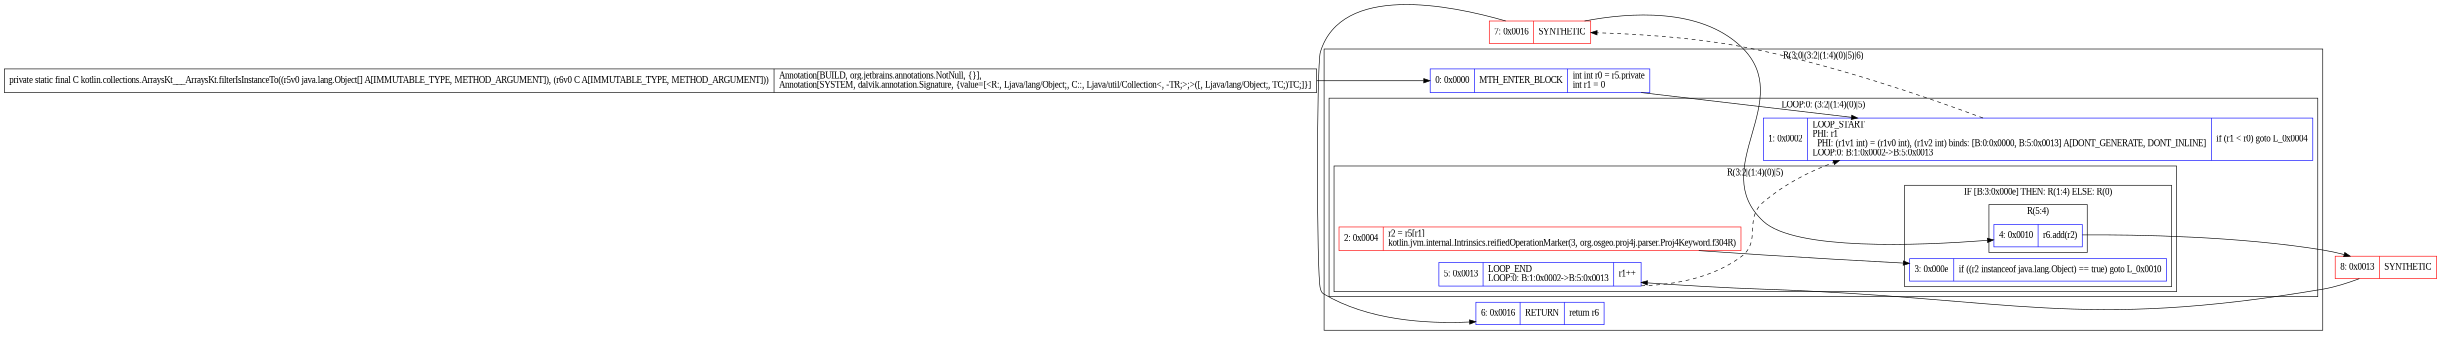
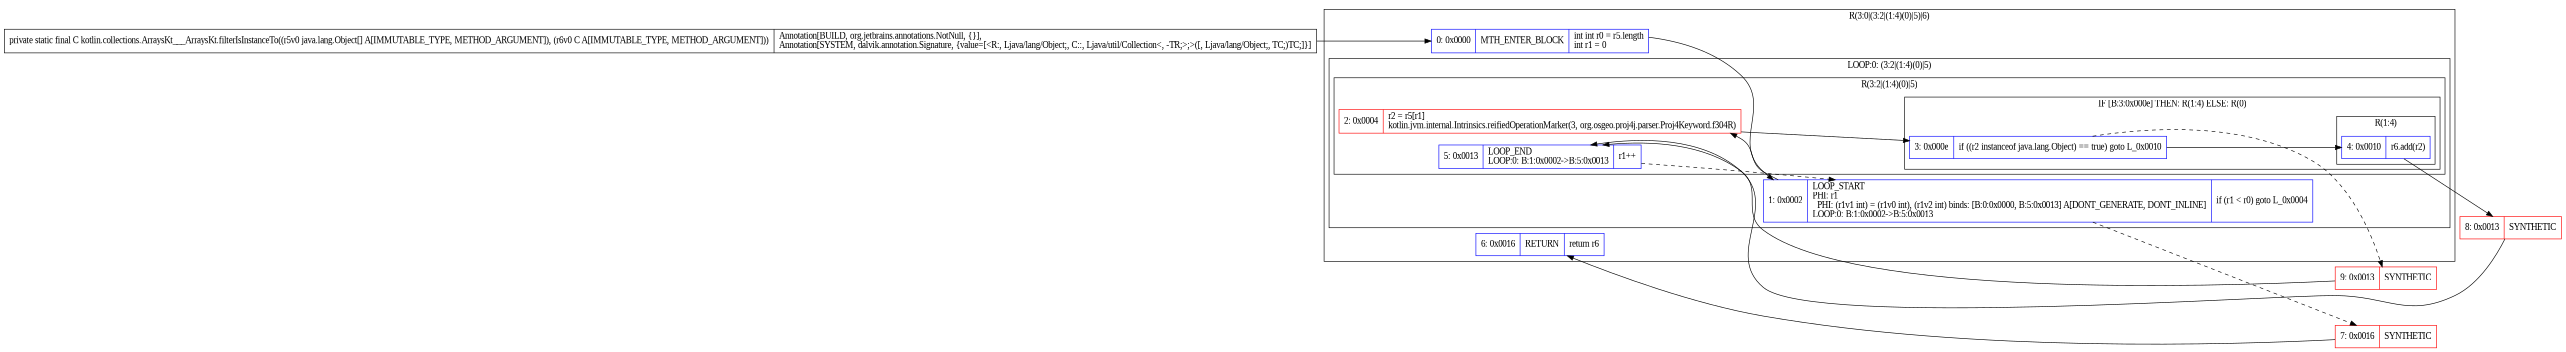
(1609, 76) -> (1609, 36)
(1748, 151) -> (2251, 147)
none -> (1754, 161)
(2038, 212) -> (2386, 124)
none -> (2386, 278)
